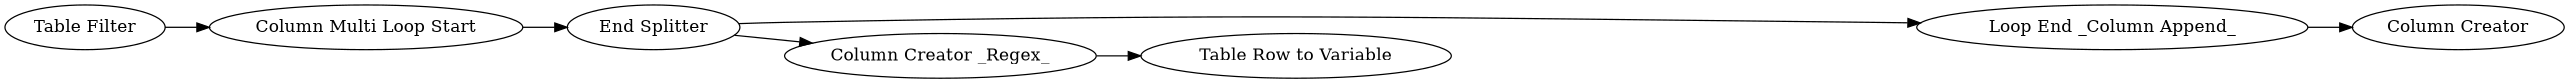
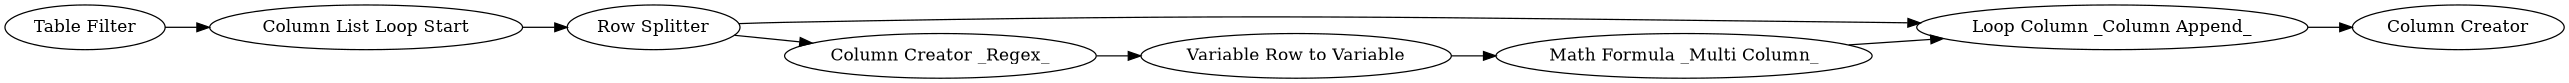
(366, 27) -> (366, 27)
(654, 27) -> (654, 27)
(2112, 27) -> (2112, 27)
(1296, 56) -> (1296, 56)
none -> (1684, 56)
